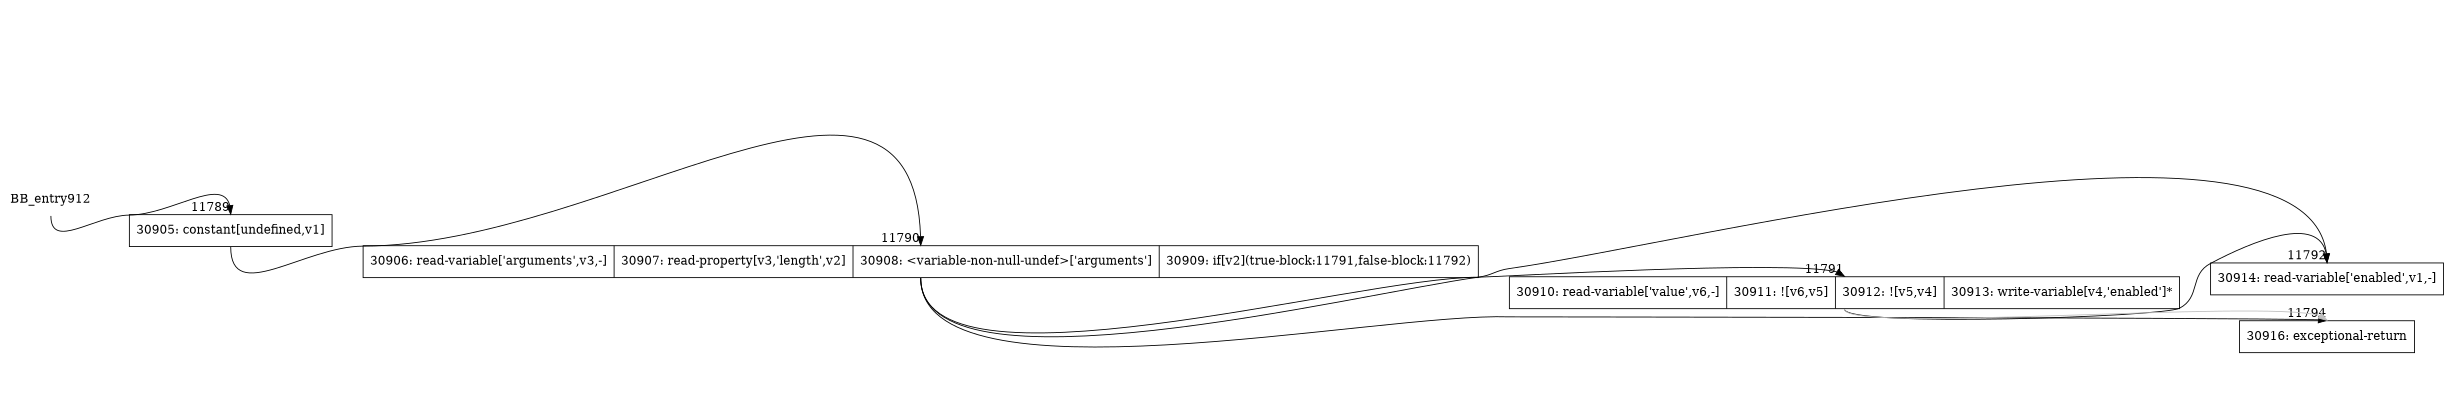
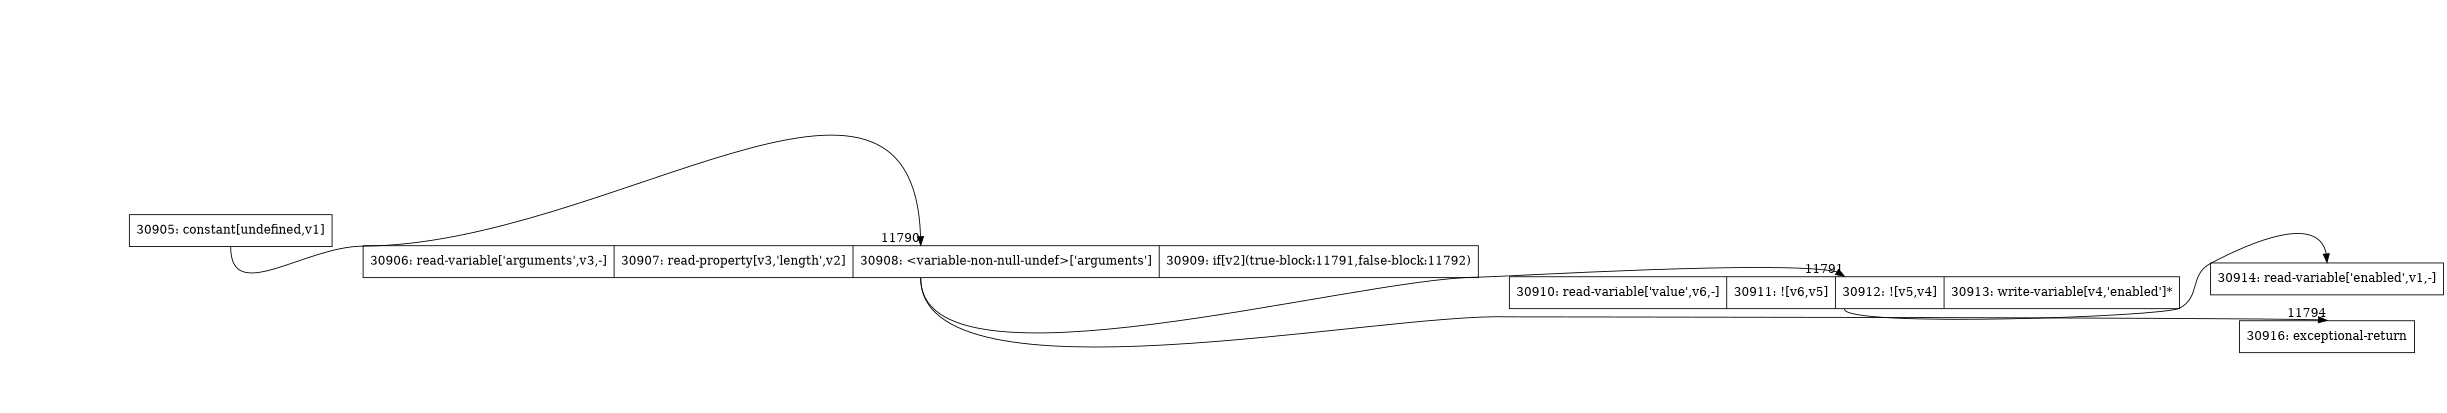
(51, 200) -> none
(1624, 248) -> none
(2189, 312) -> none
